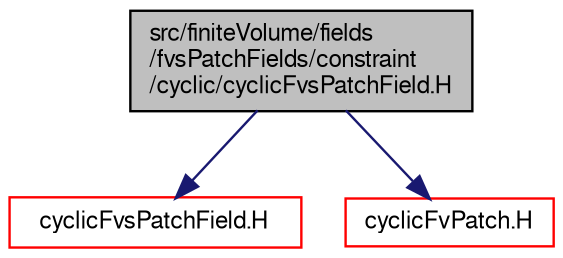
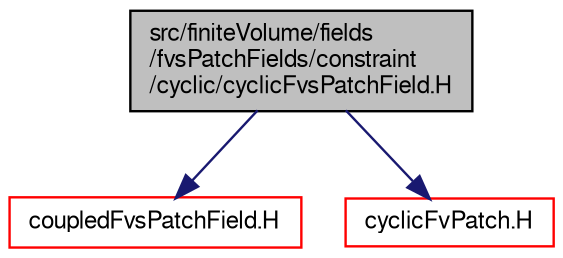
(155, 222) -> (155, 222)
